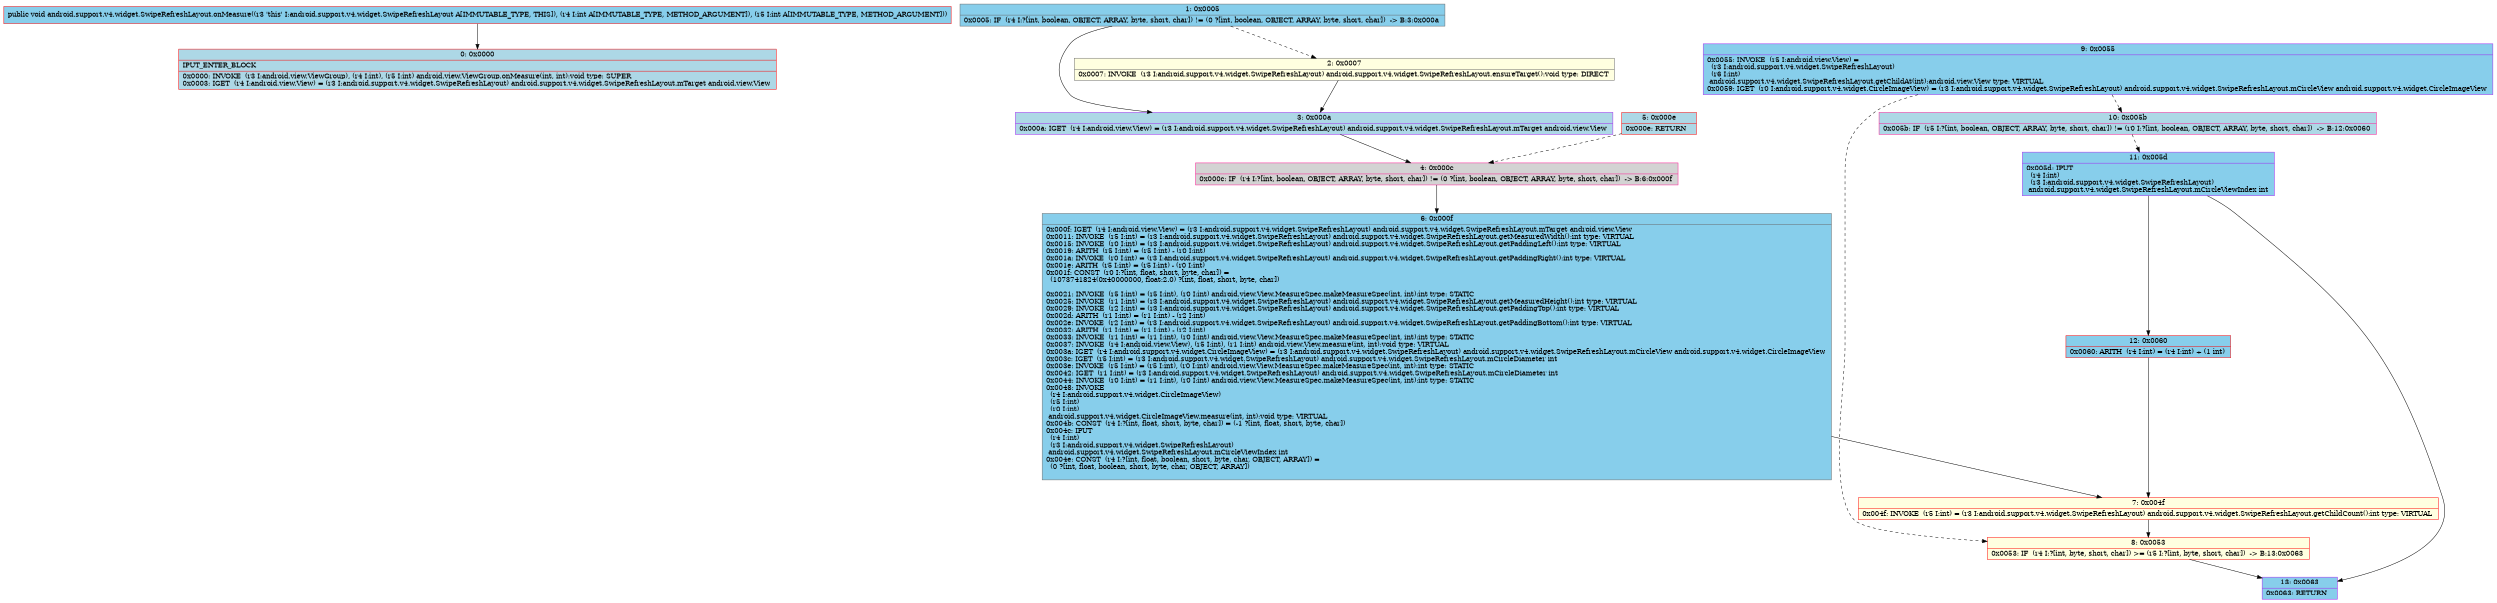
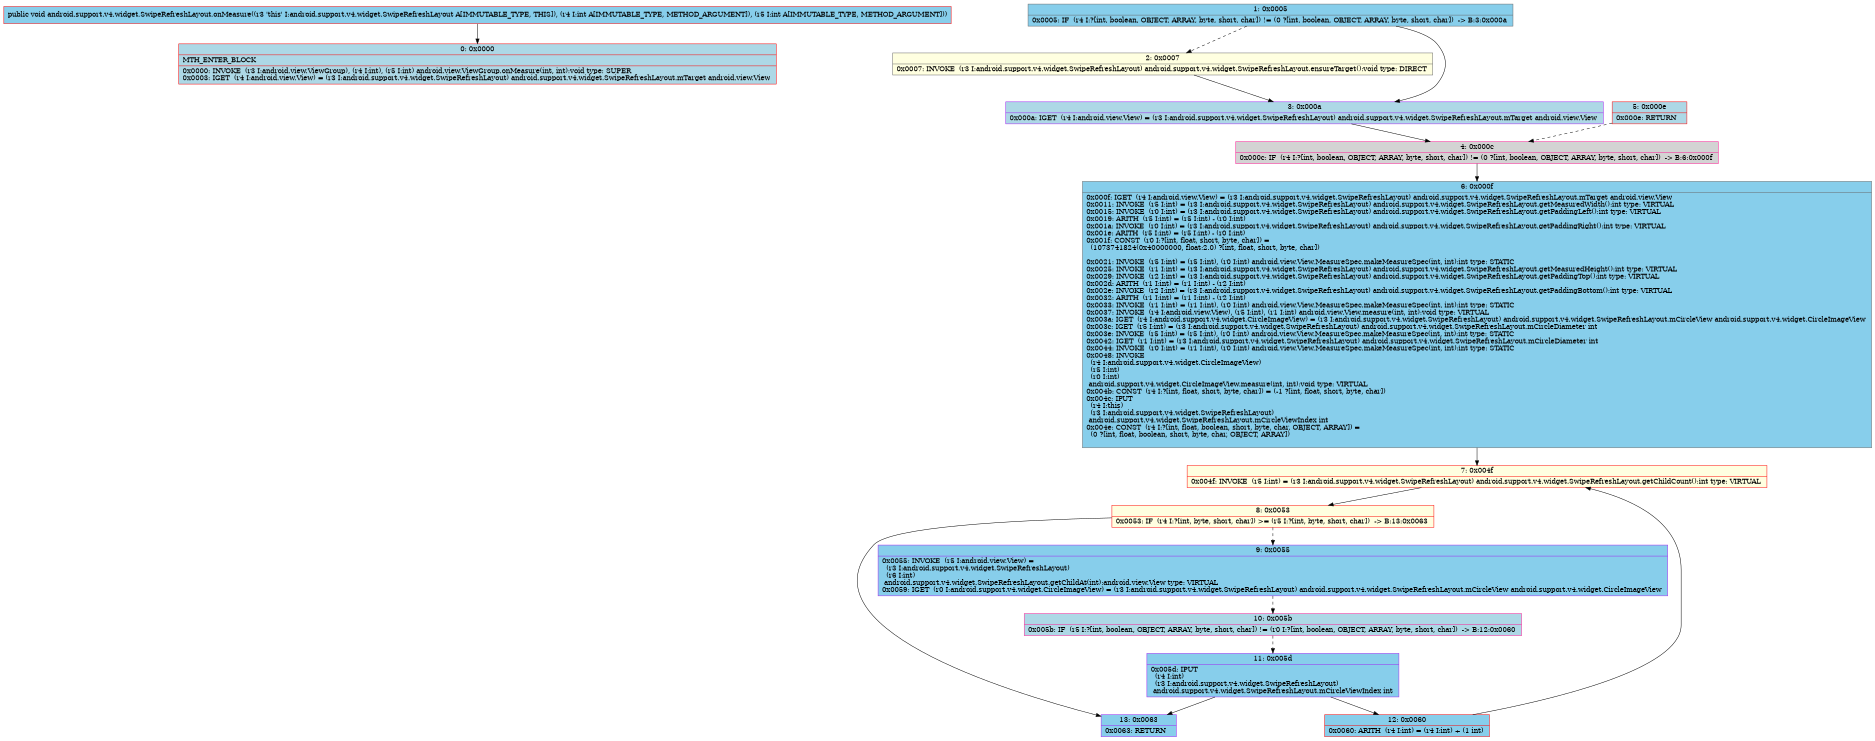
(219, 65) -> (219, 60)
(1845, 354) -> (1273, 534)
(1063, 438) -> (1105, 406)
